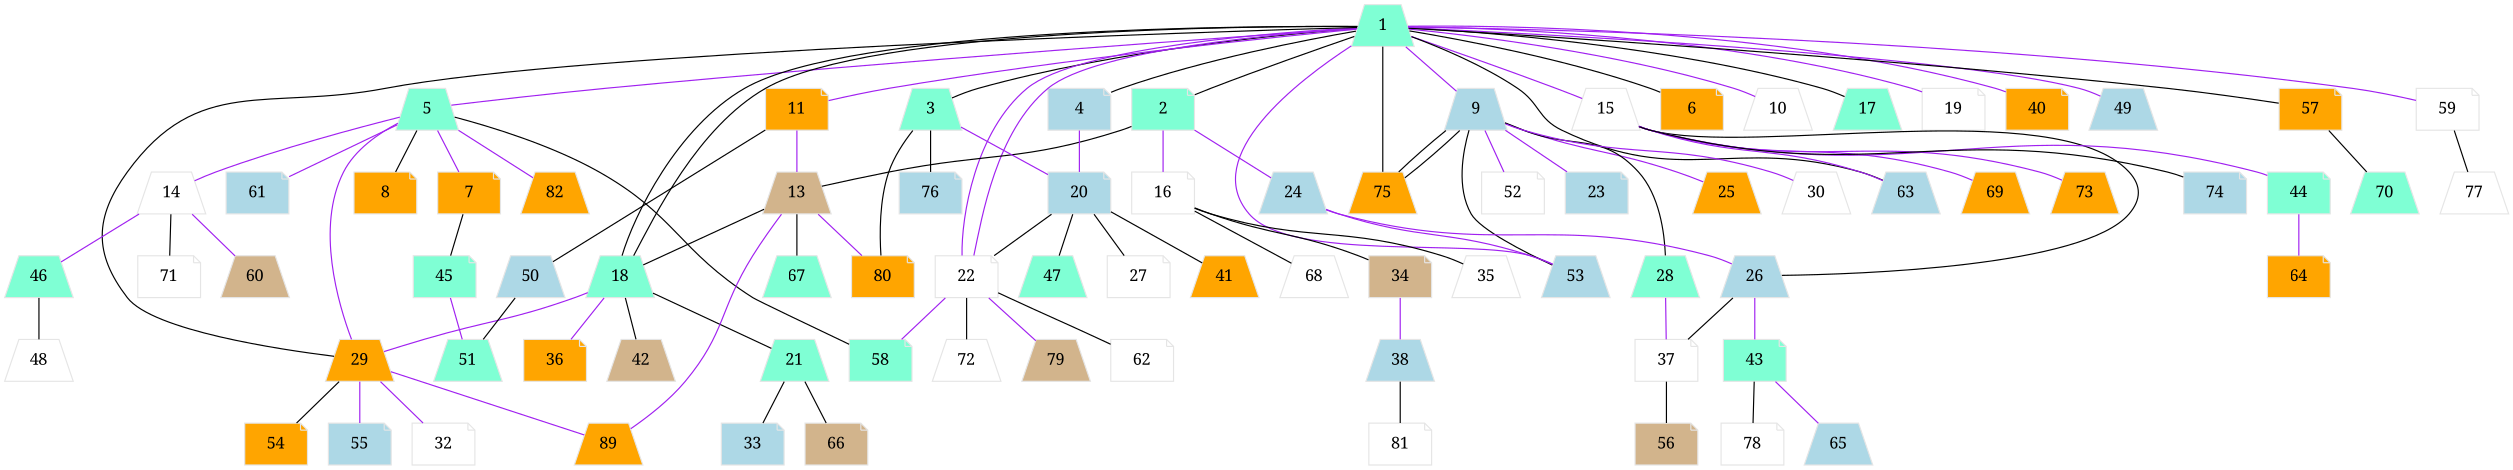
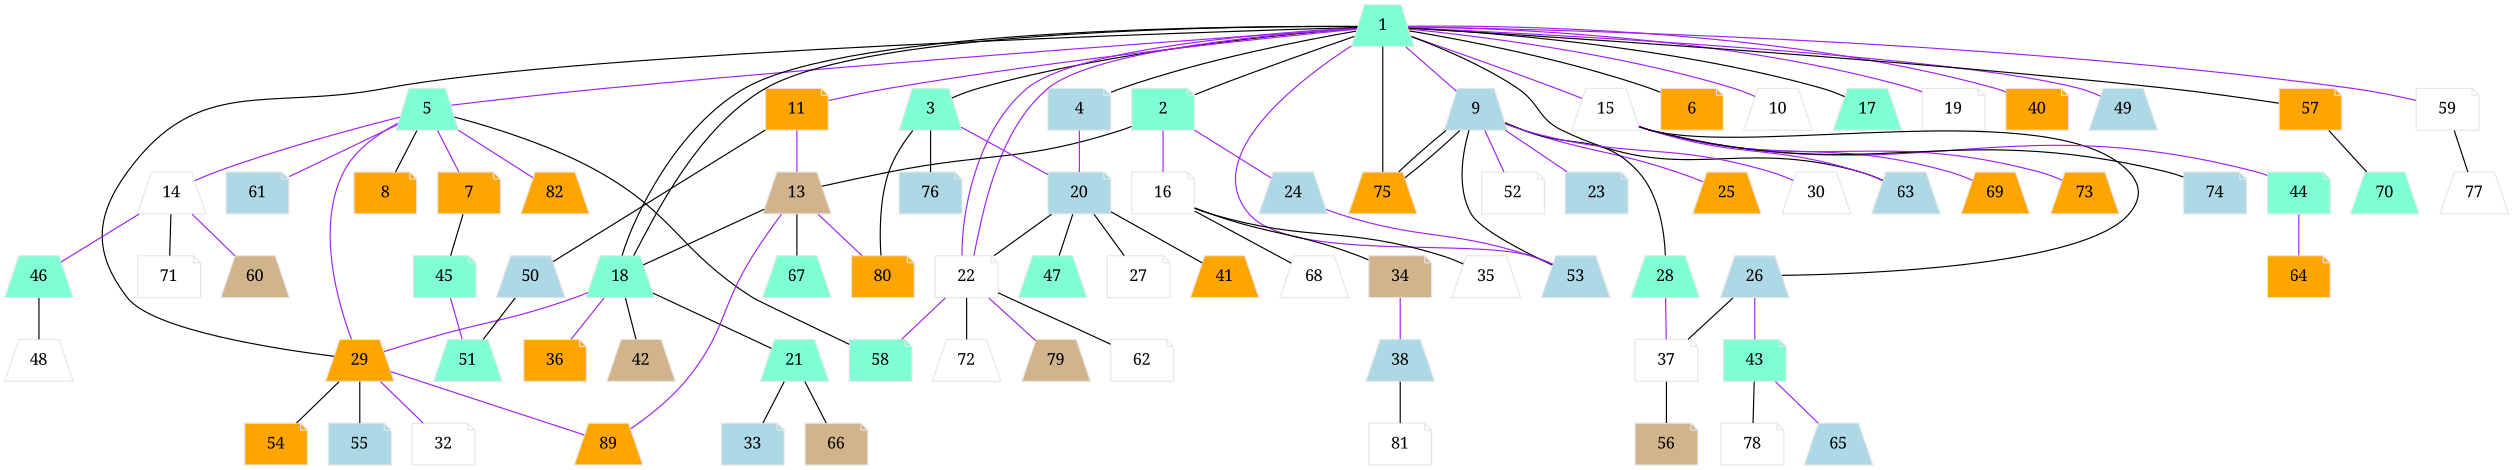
(1529, 235) -> none
(360, 402) -> (360, 402)
